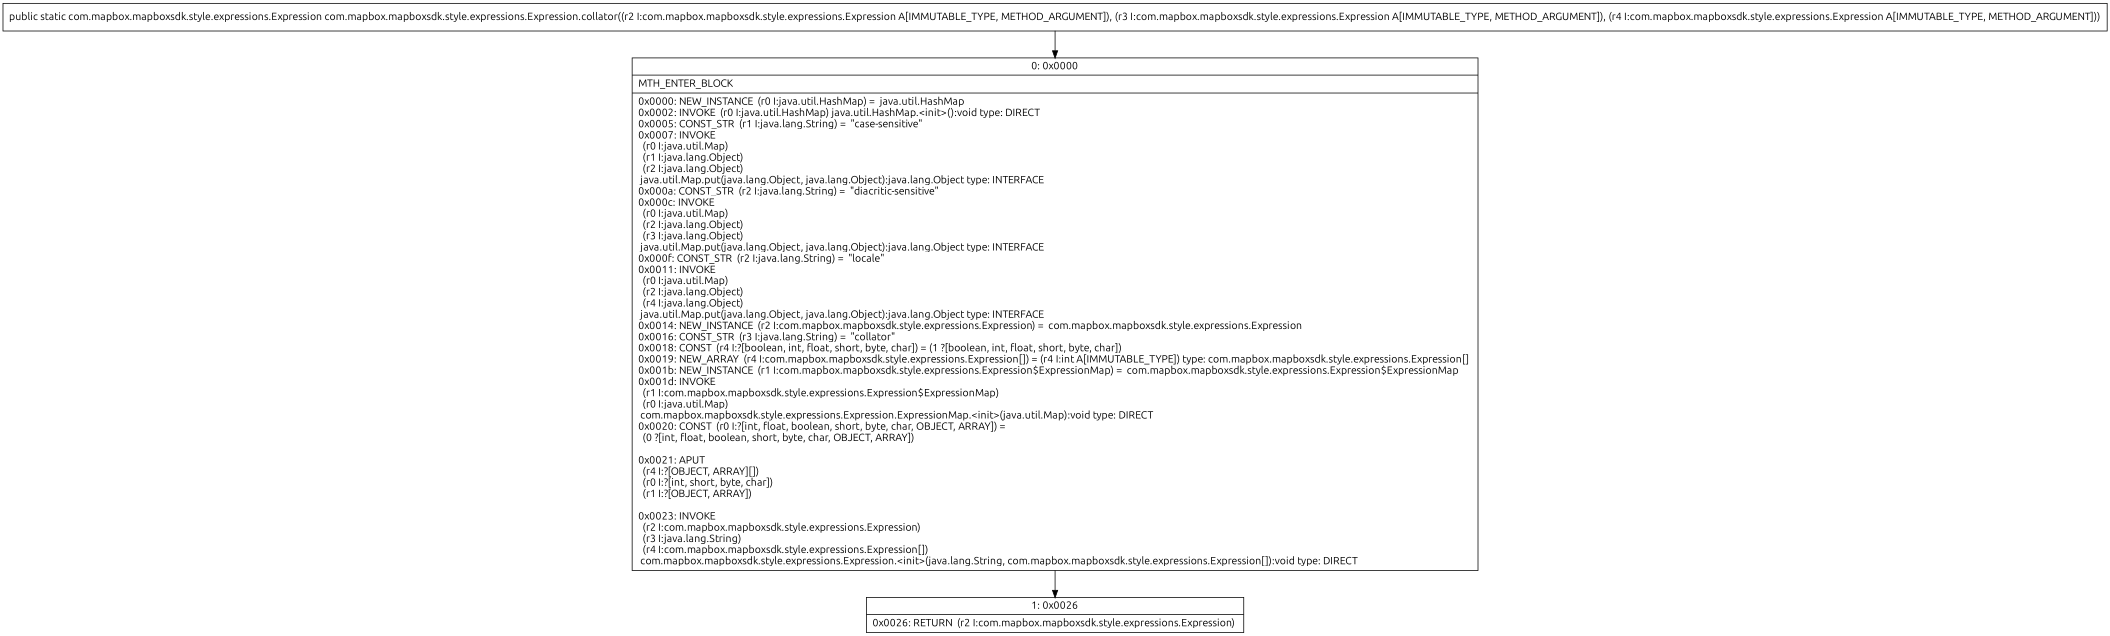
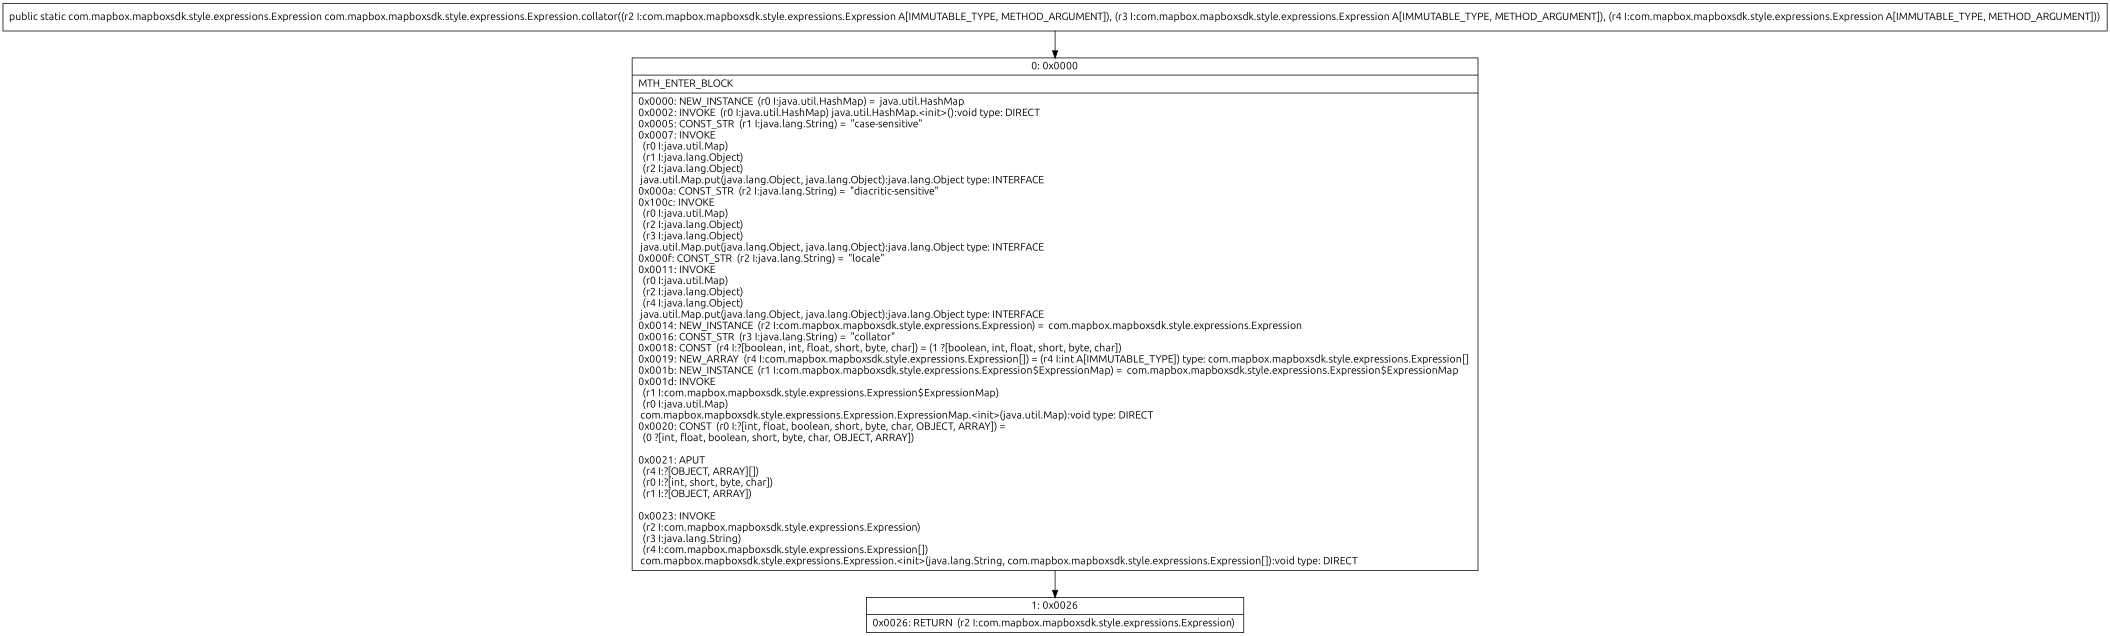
(679, 202) -> (679, 202)
